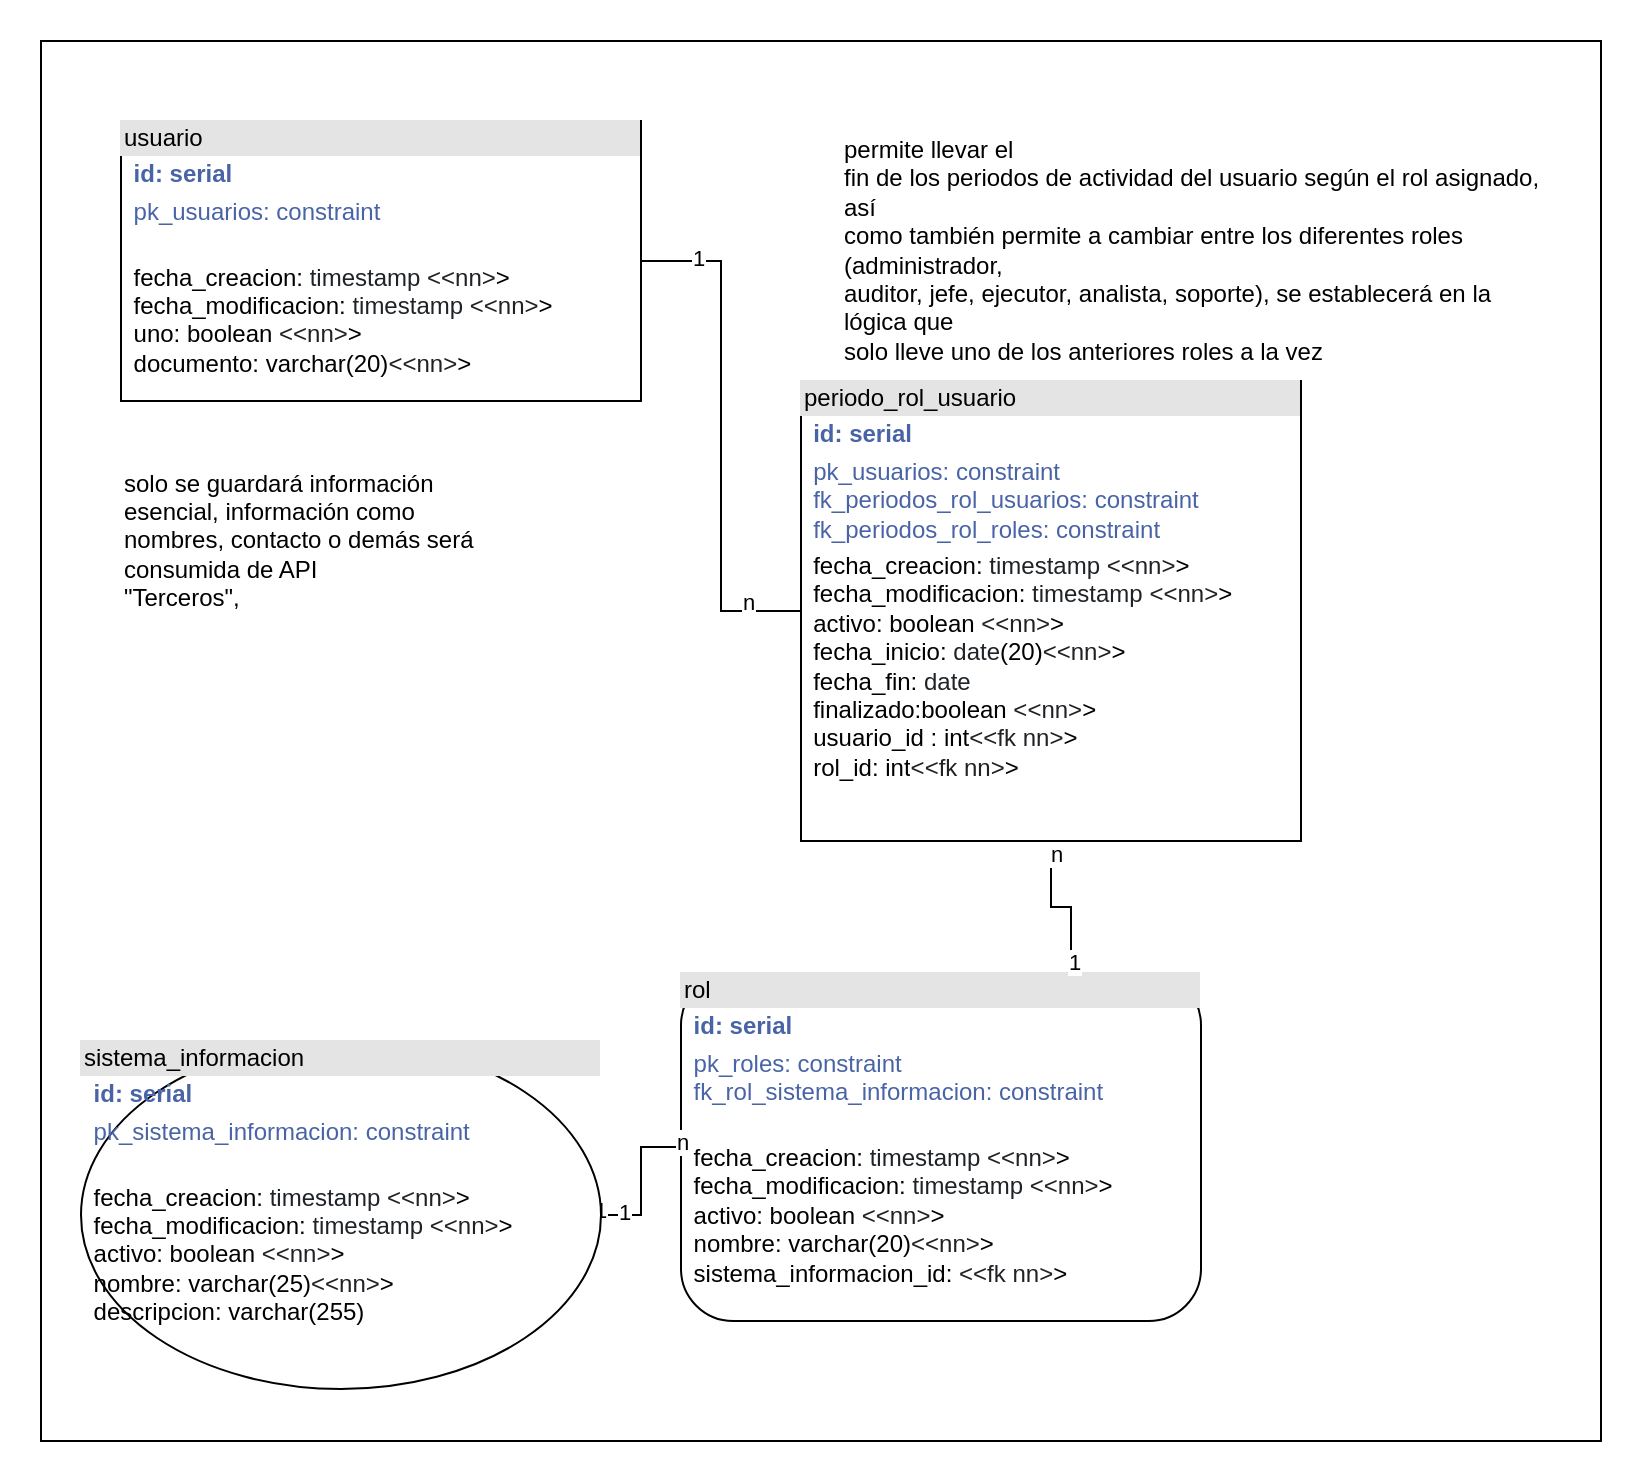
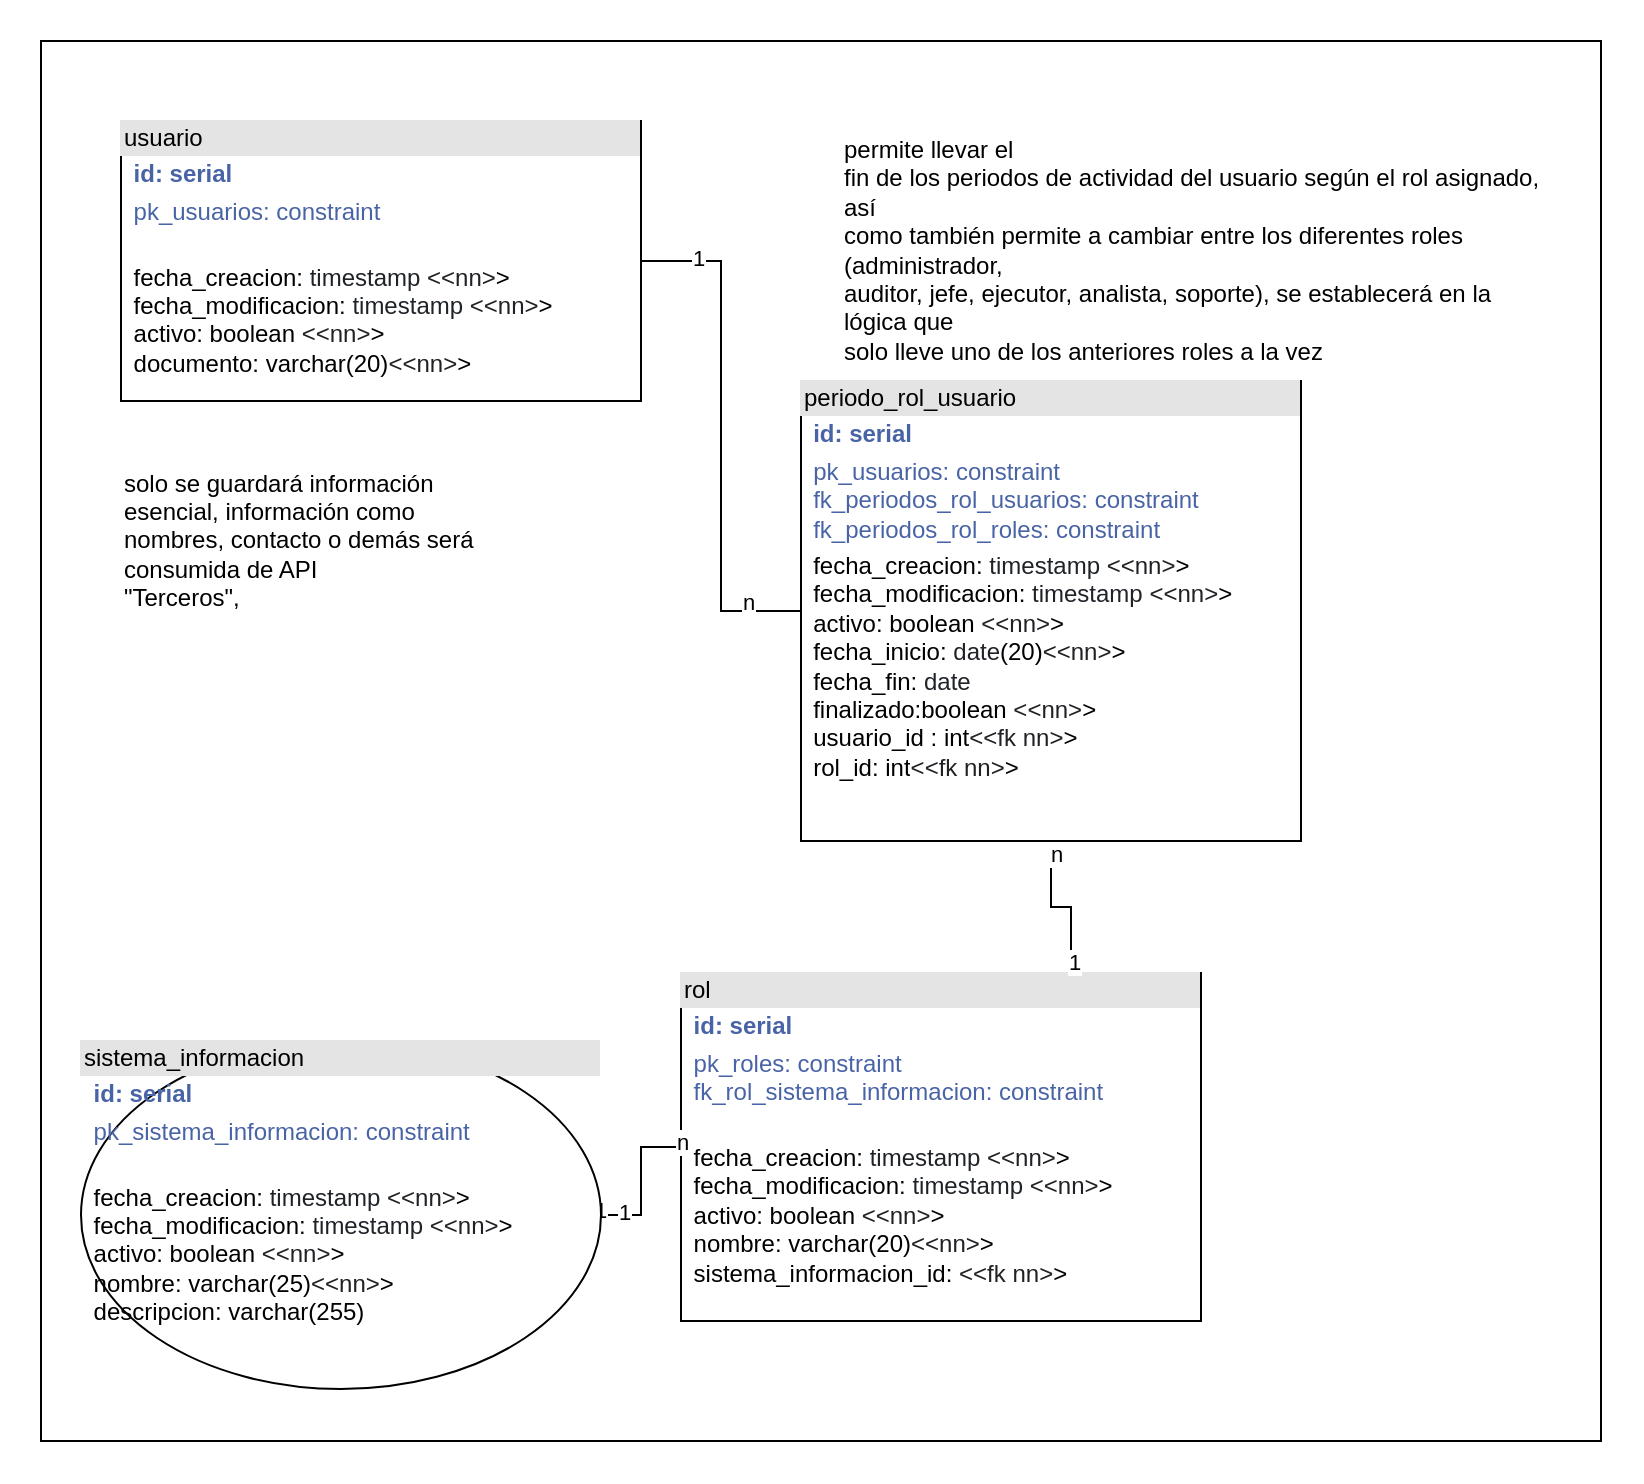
(347, 222) -> (347, 222)
(941, 1147) -> (941, 1147)
